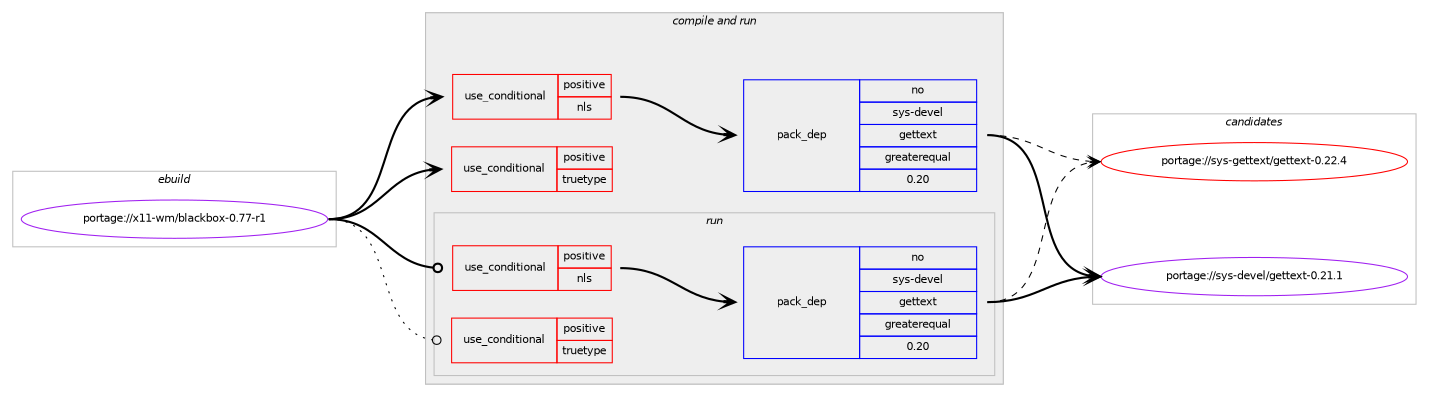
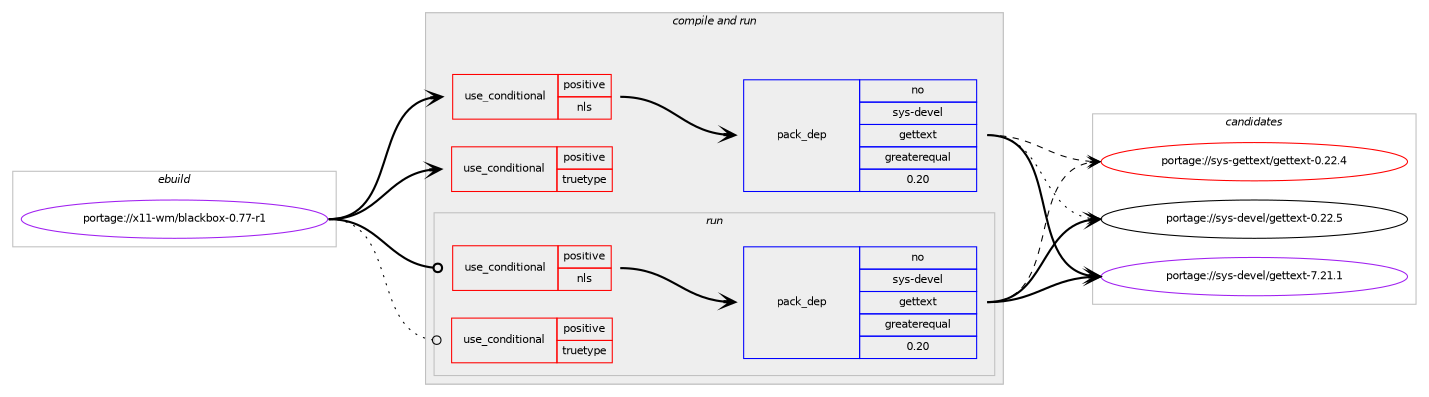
none -> (1254, 219)
(1254, 277) -> (1254, 277)
